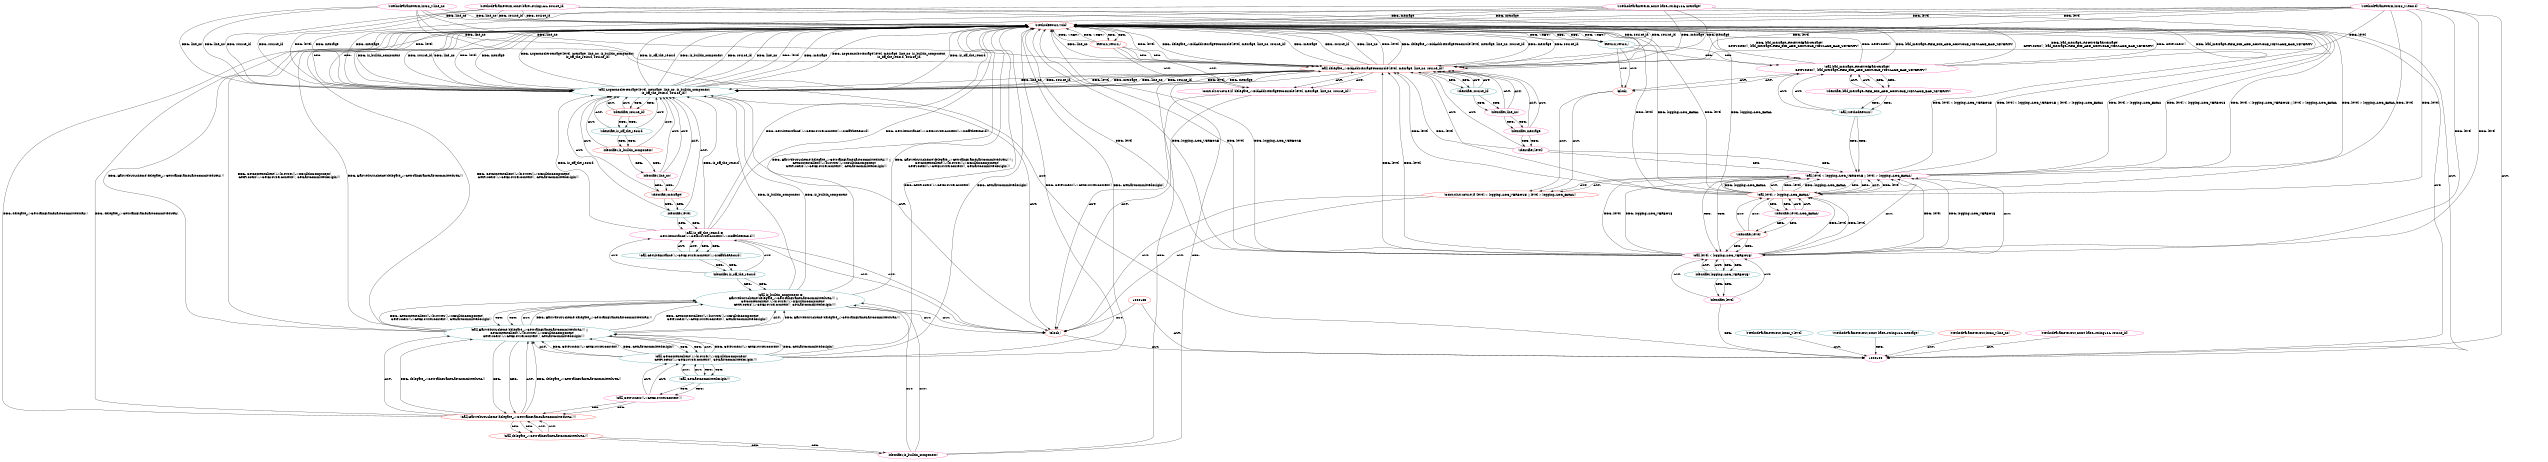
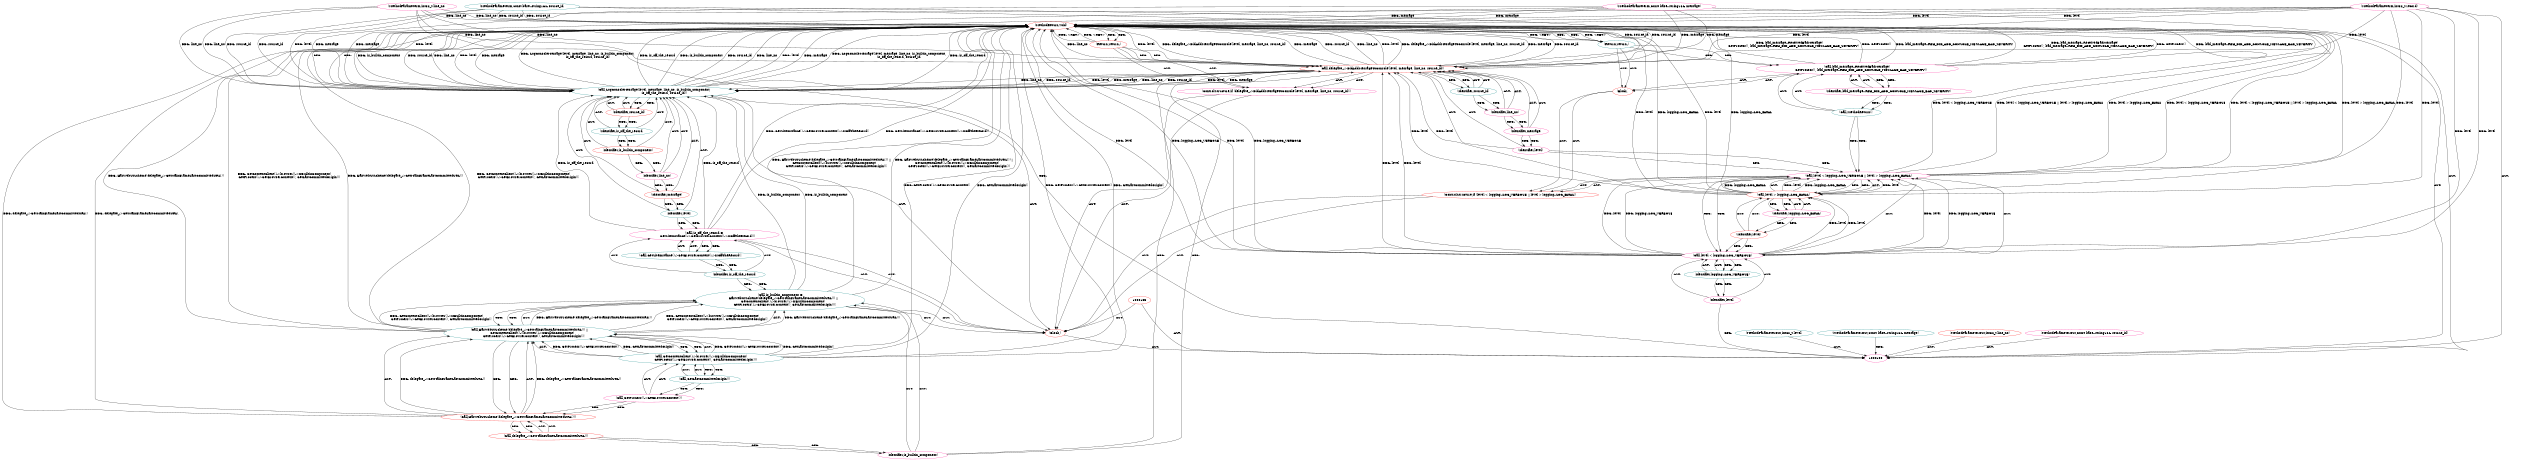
(522, 7) -> (522, 7)
(1043, 176) -> (1043, 176)
(1797, 214) -> (1797, 214)
